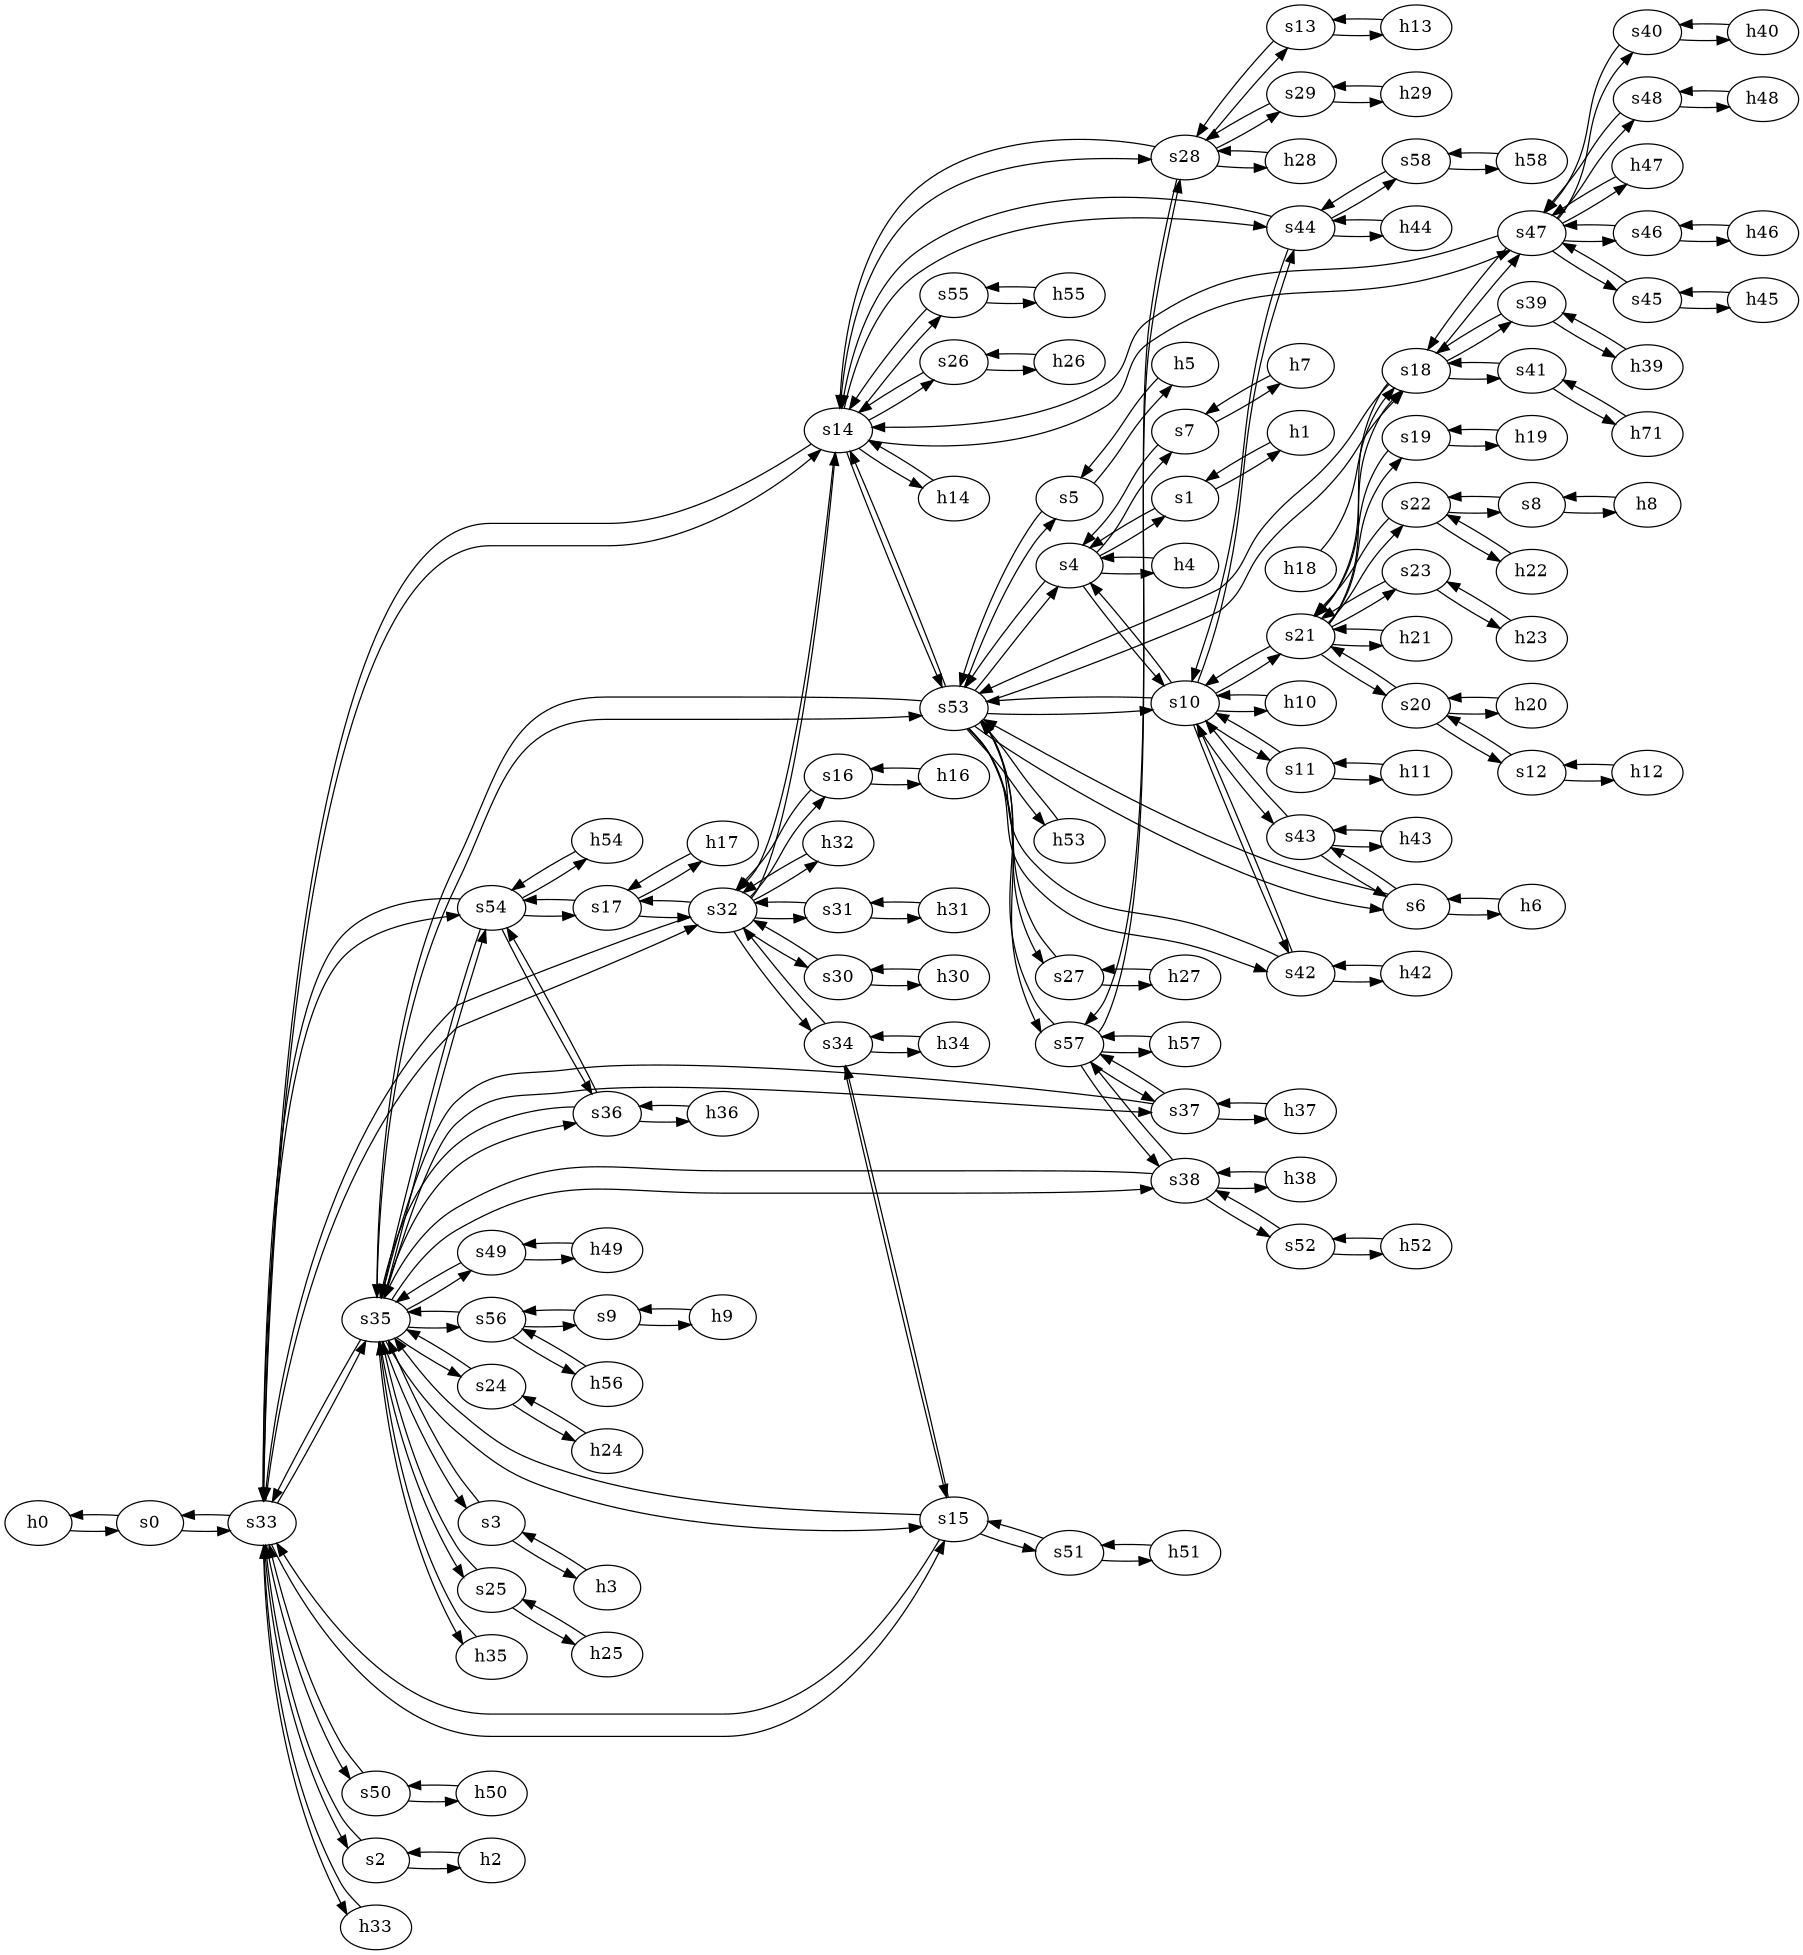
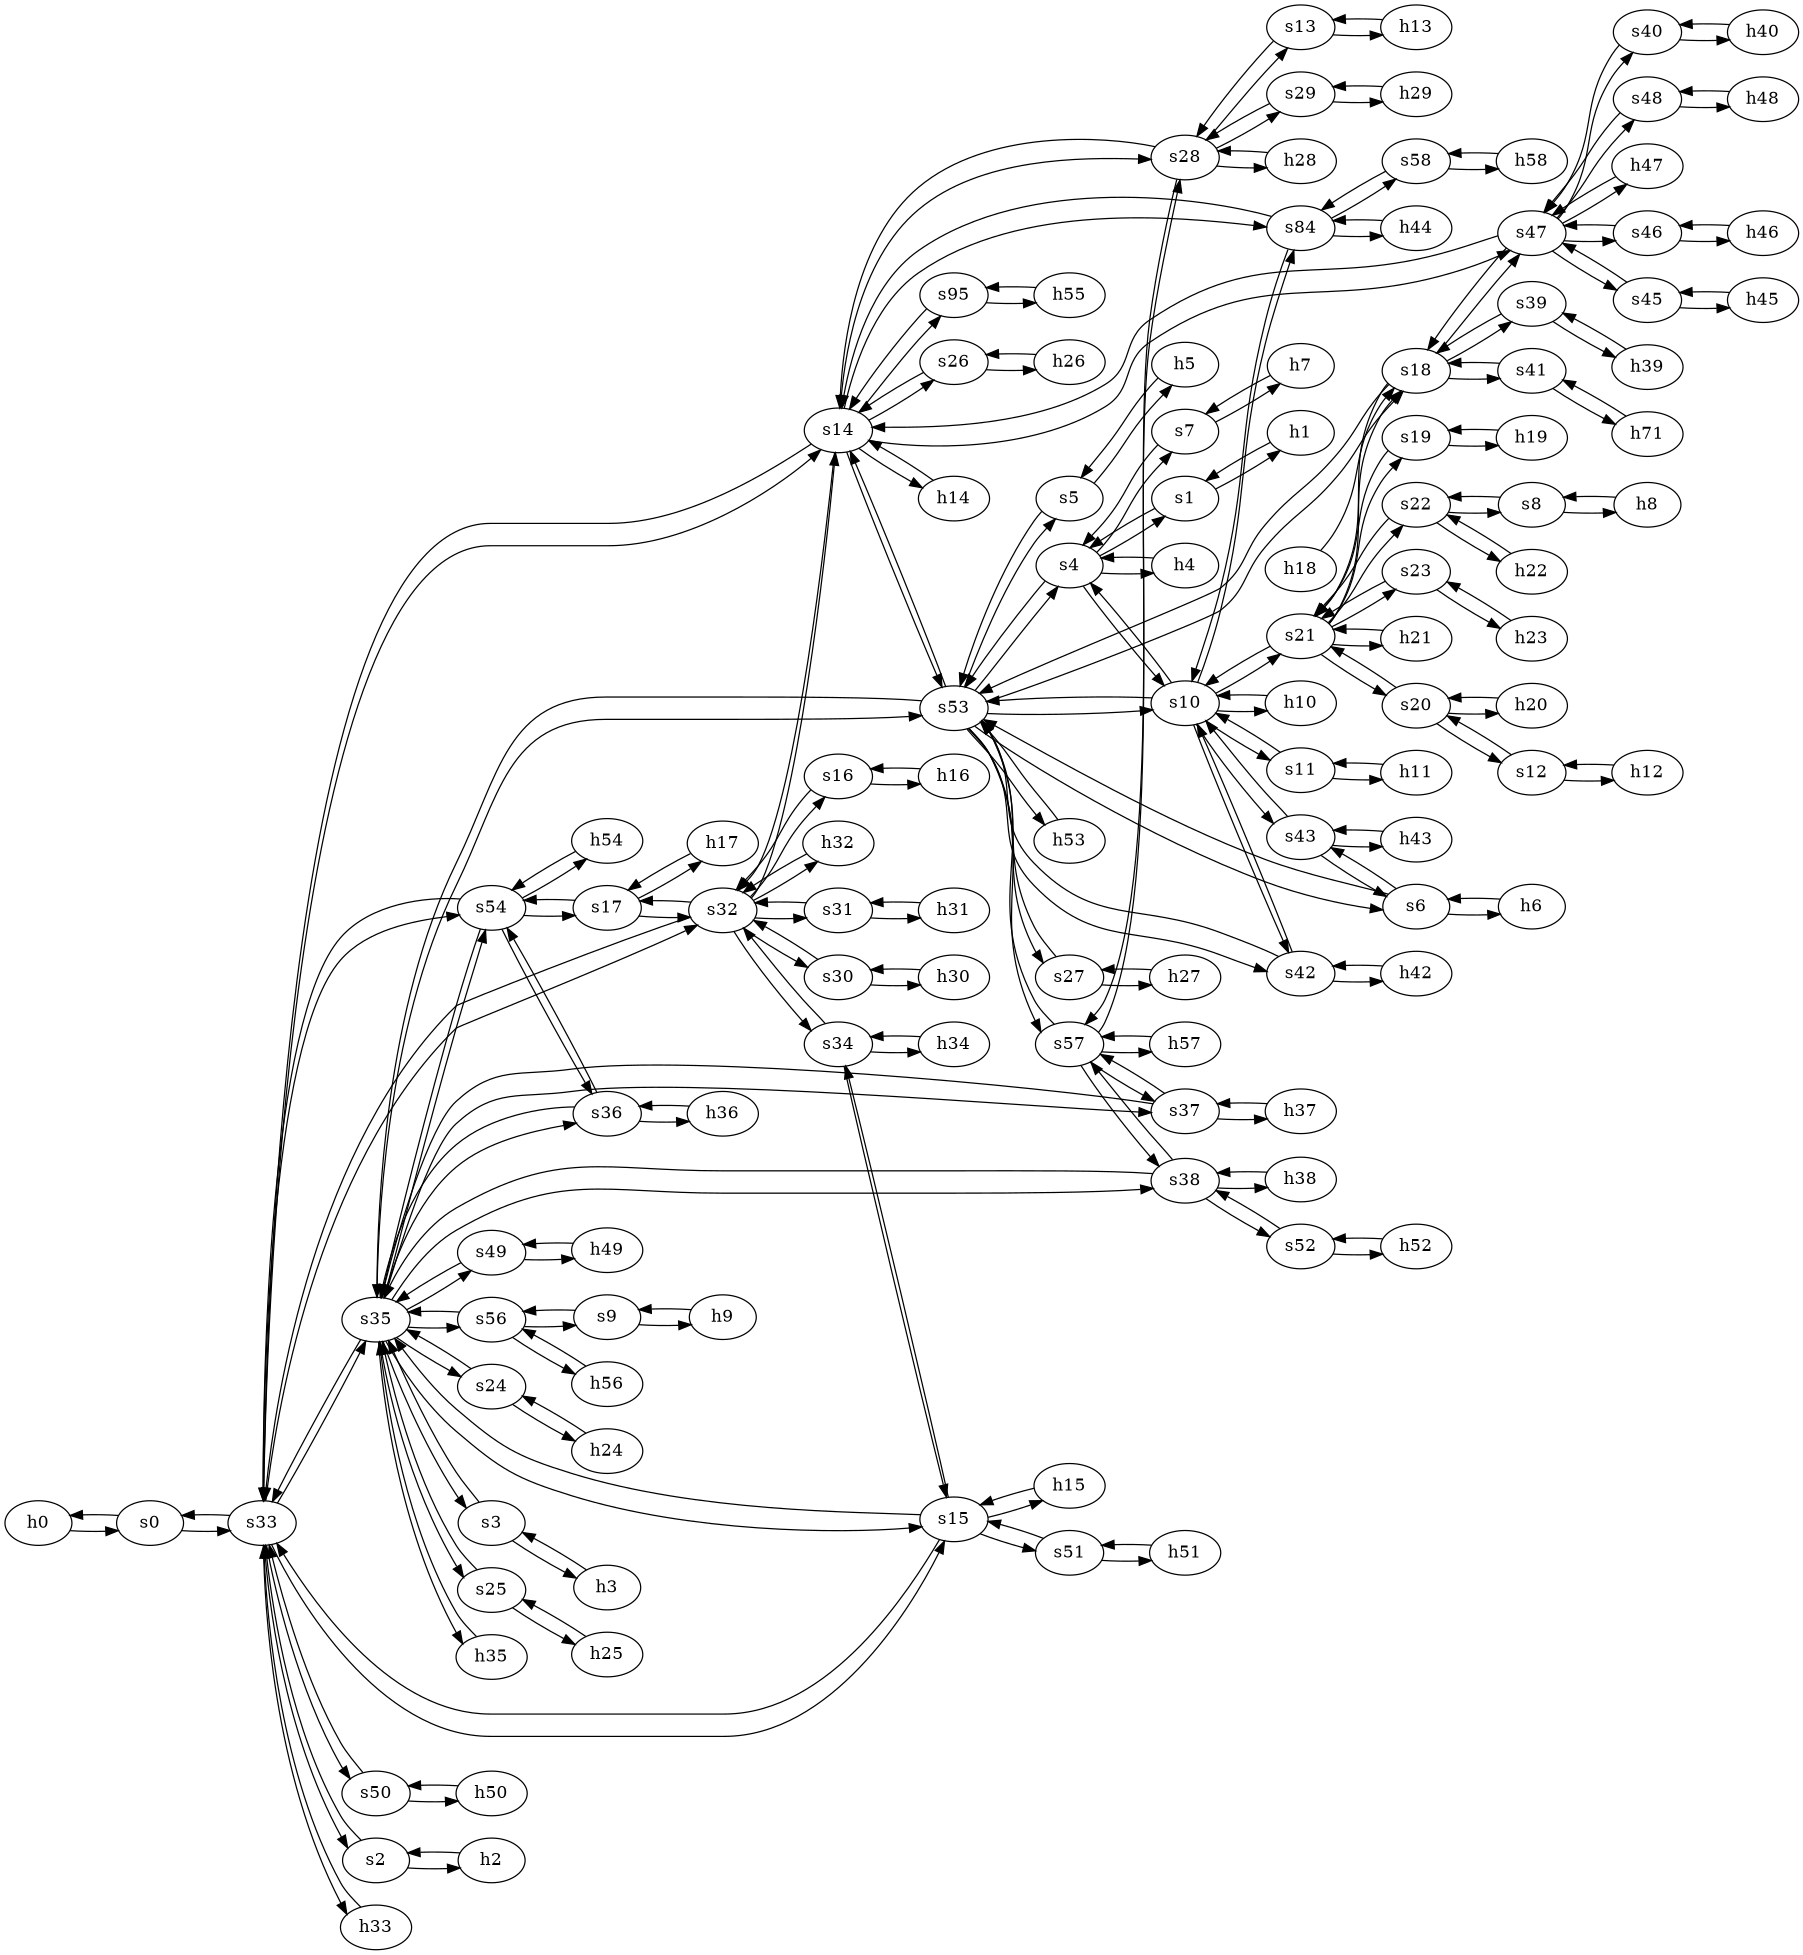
(1301, 228) -> (1301, 228)
(954, 295) -> (954, 295)
none -> (1070, 1486)
